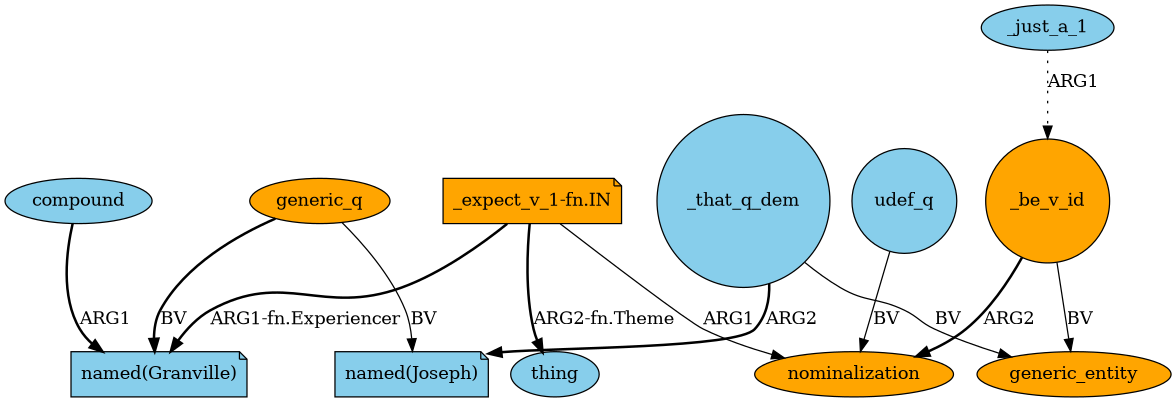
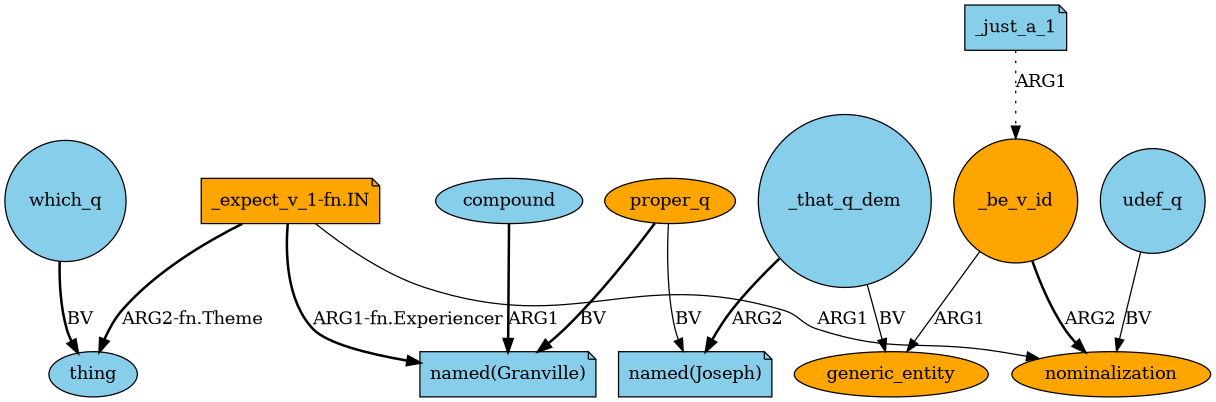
(1048, 28) -> (1016, 28)
none -> (65, 201)
(320, 201) -> (670, 201)
(1080, 320) -> (960, 320)
